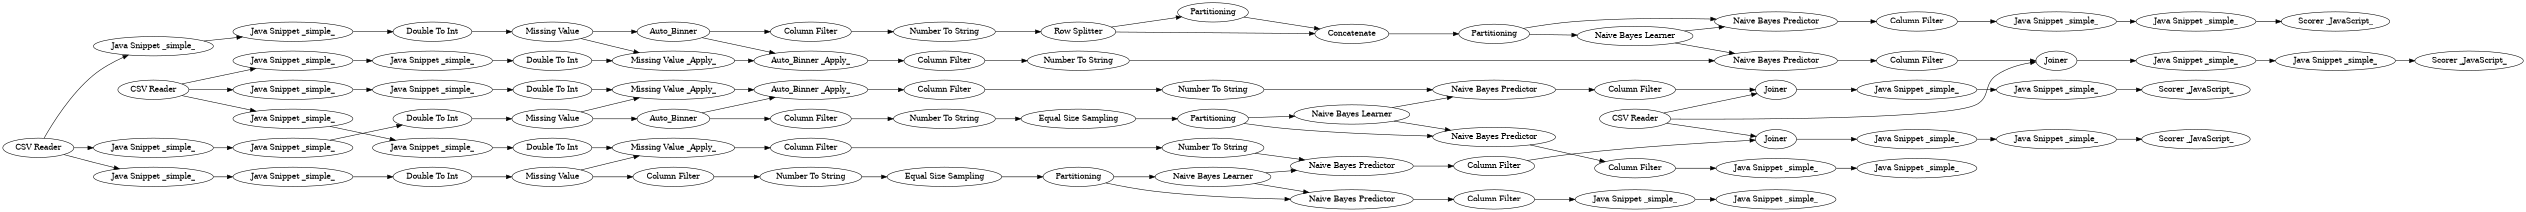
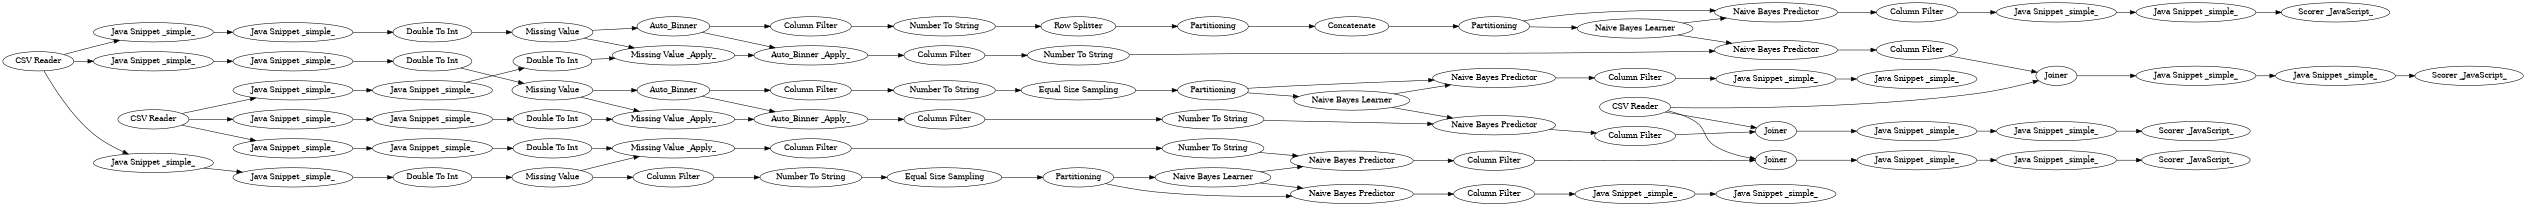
(1213, 33) -> none
